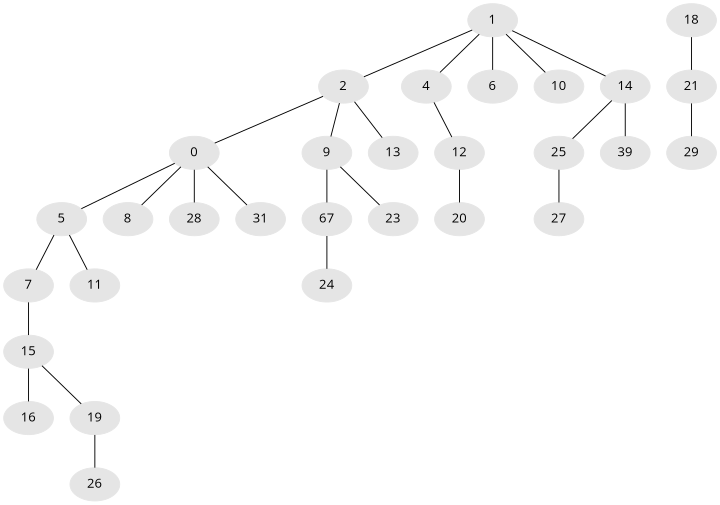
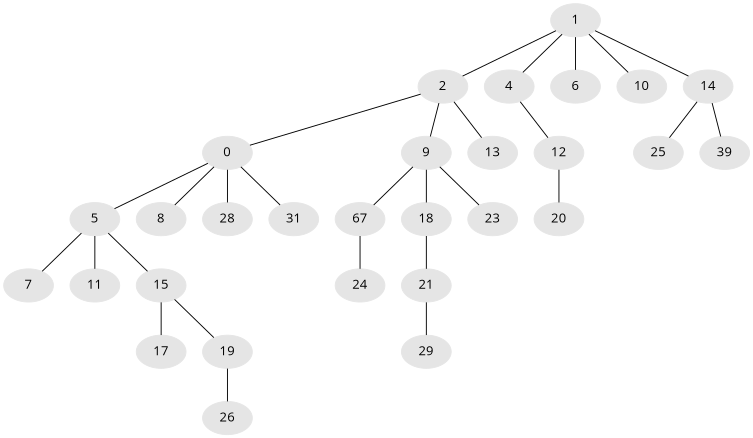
none -> (426, 186)
(559, 219) -> none
(29, 319) -> (128, 252)
(29, 418) -> (161, 352)
